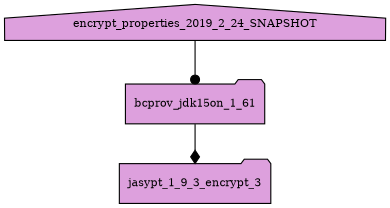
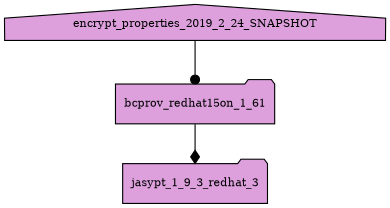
(195, 104) -> (195, 104)
(195, 184) -> (195, 184)
